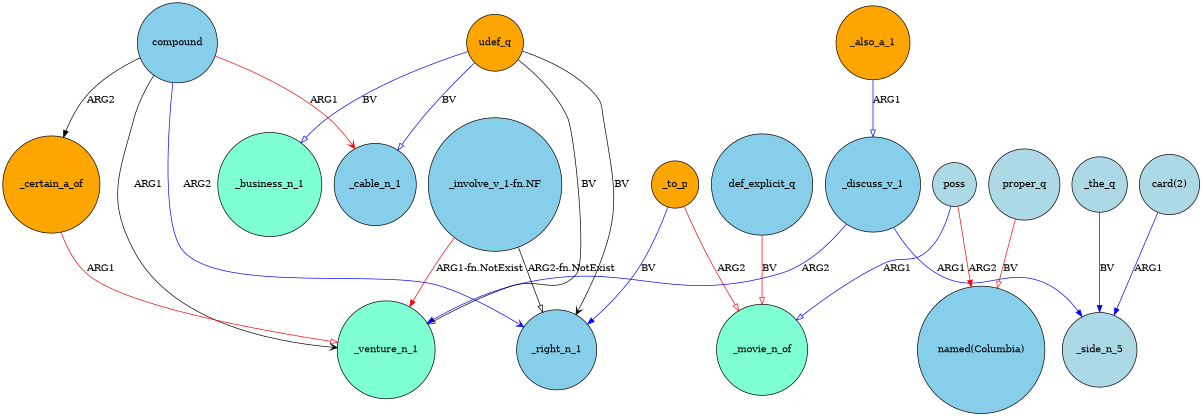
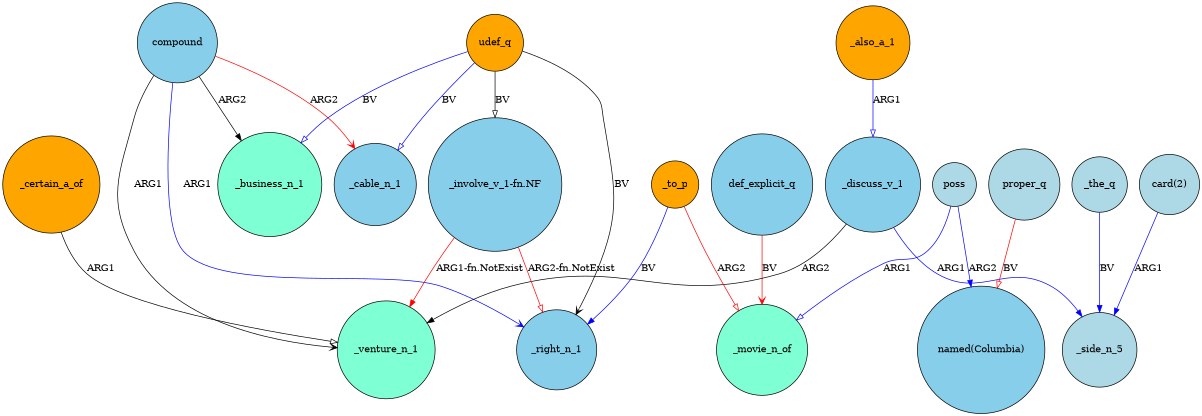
(95, 87) -> (218, 106)
(324, 100) -> (324, 100)
(198, 185) -> (198, 185)
(581, 234) -> (495, 91)
(964, 243) -> (964, 243)
(762, 266) -> (762, 266)
(529, 276) -> (529, 276)
(645, 281) -> (645, 281)
(182, 312) -> (182, 312)
